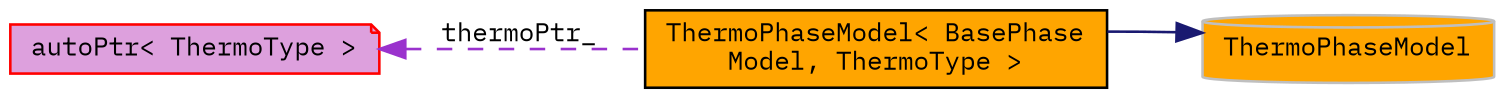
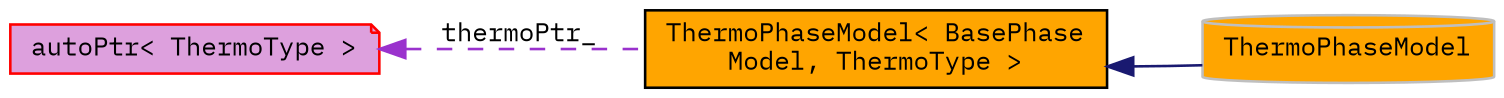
(1142, 32) -> (1168, 66)
